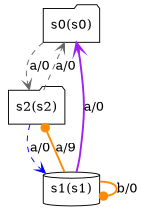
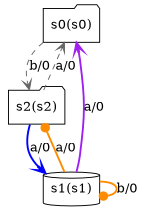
(40, 66) -> (40, 66)
(28, 147) -> (28, 147)
(66, 148) -> (66, 148)
